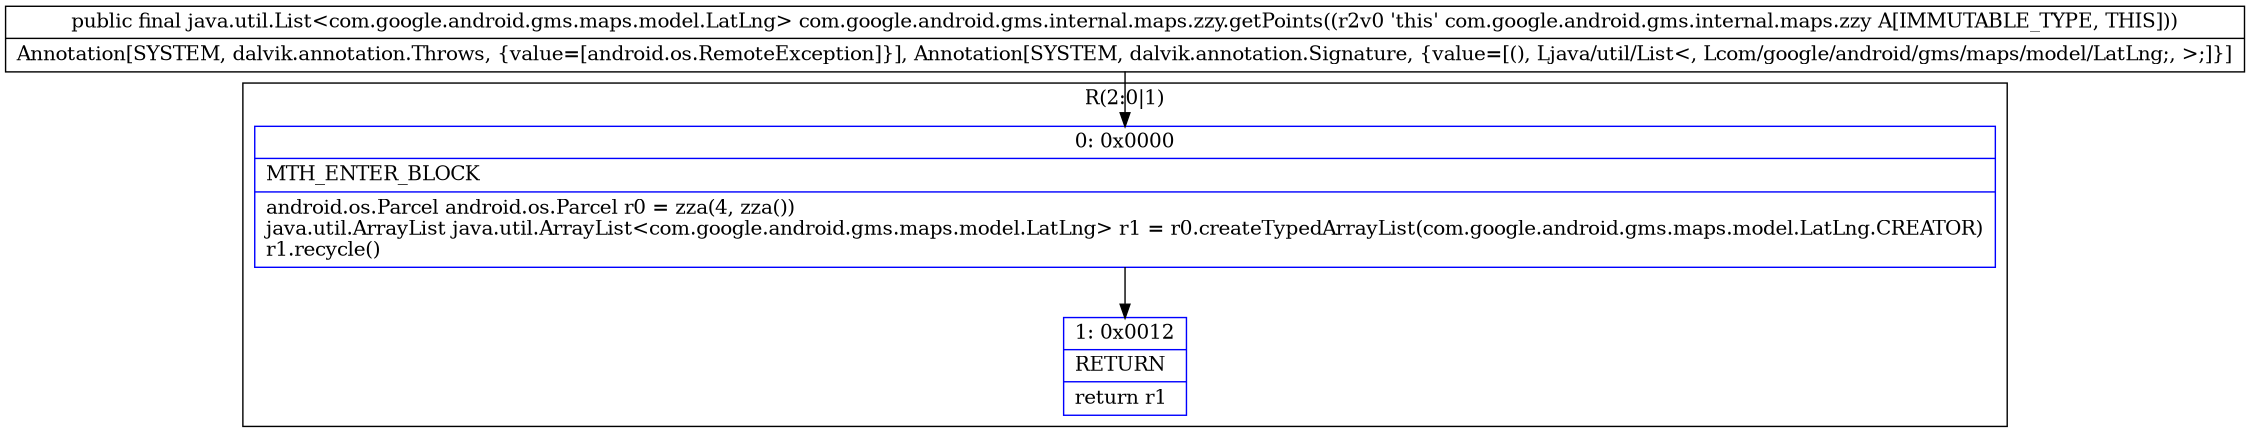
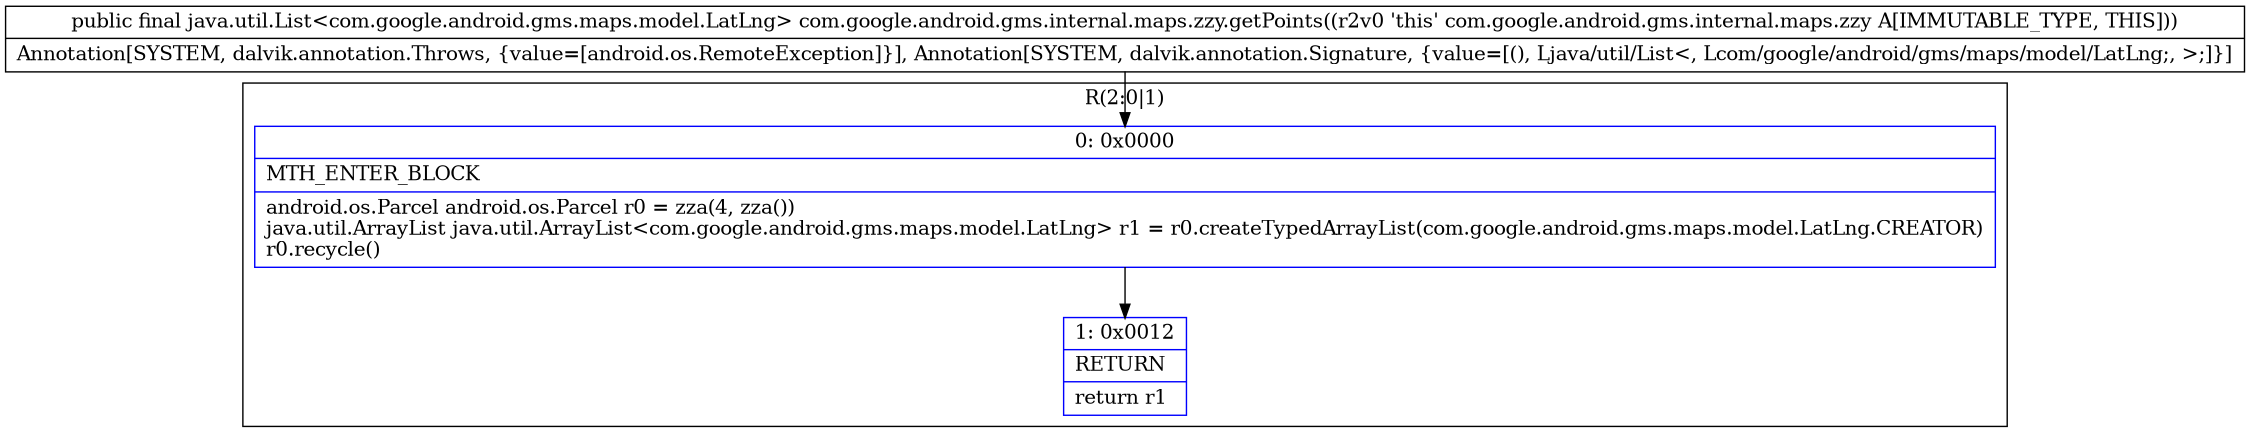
(323, 250) -> (323, 250)
